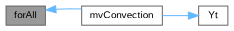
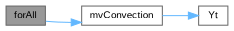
(69, 9) -> (58, 22)
